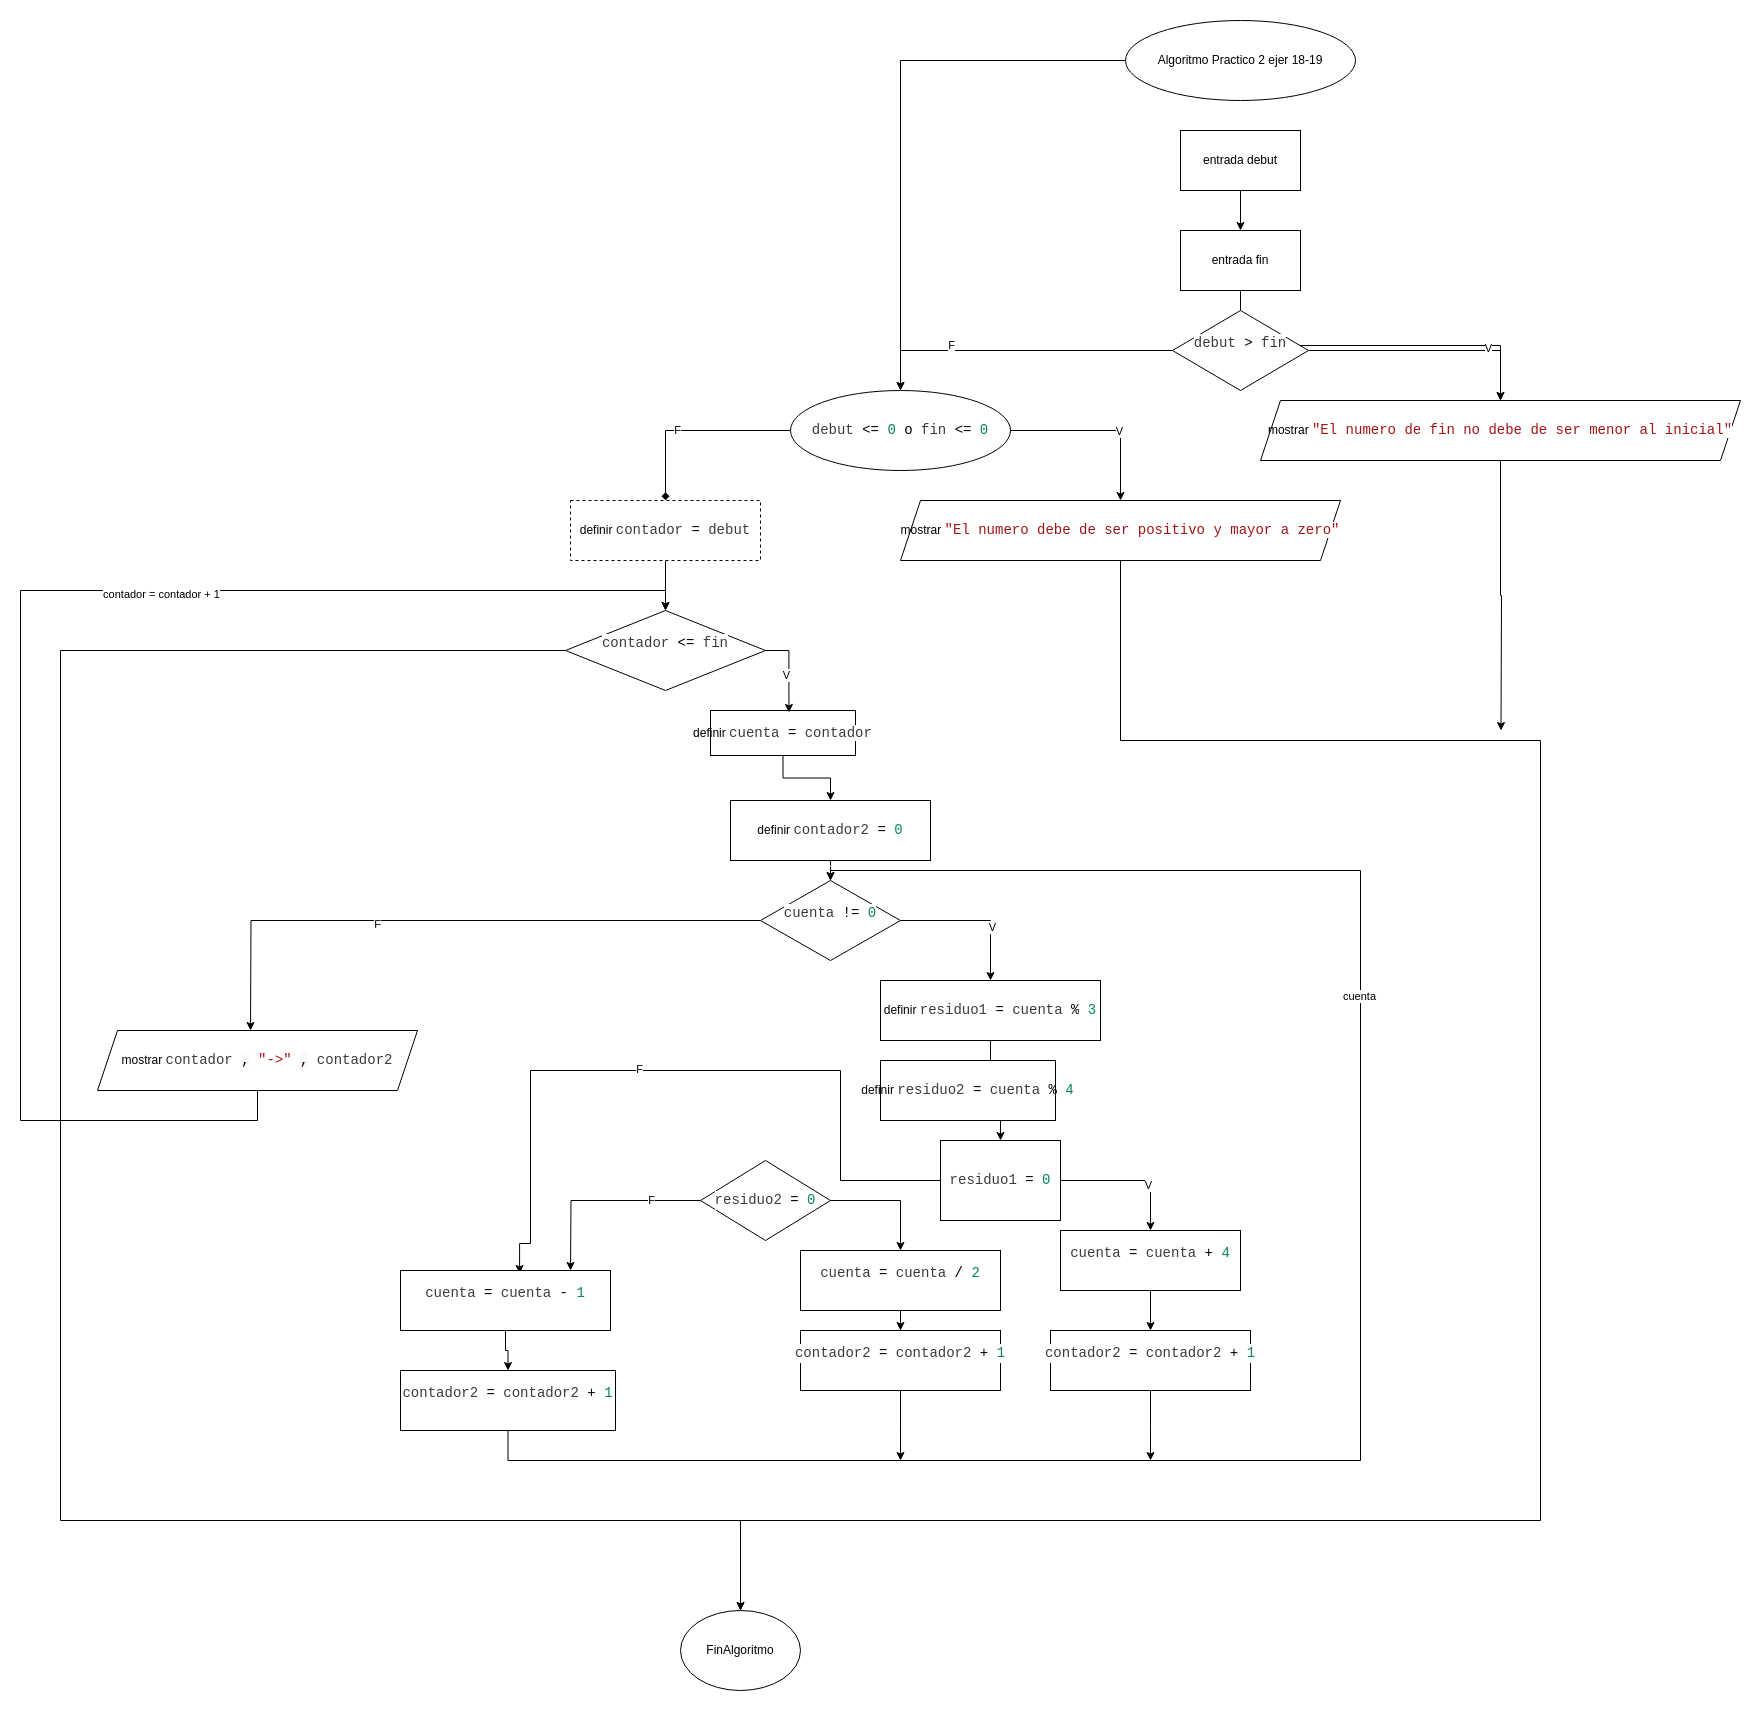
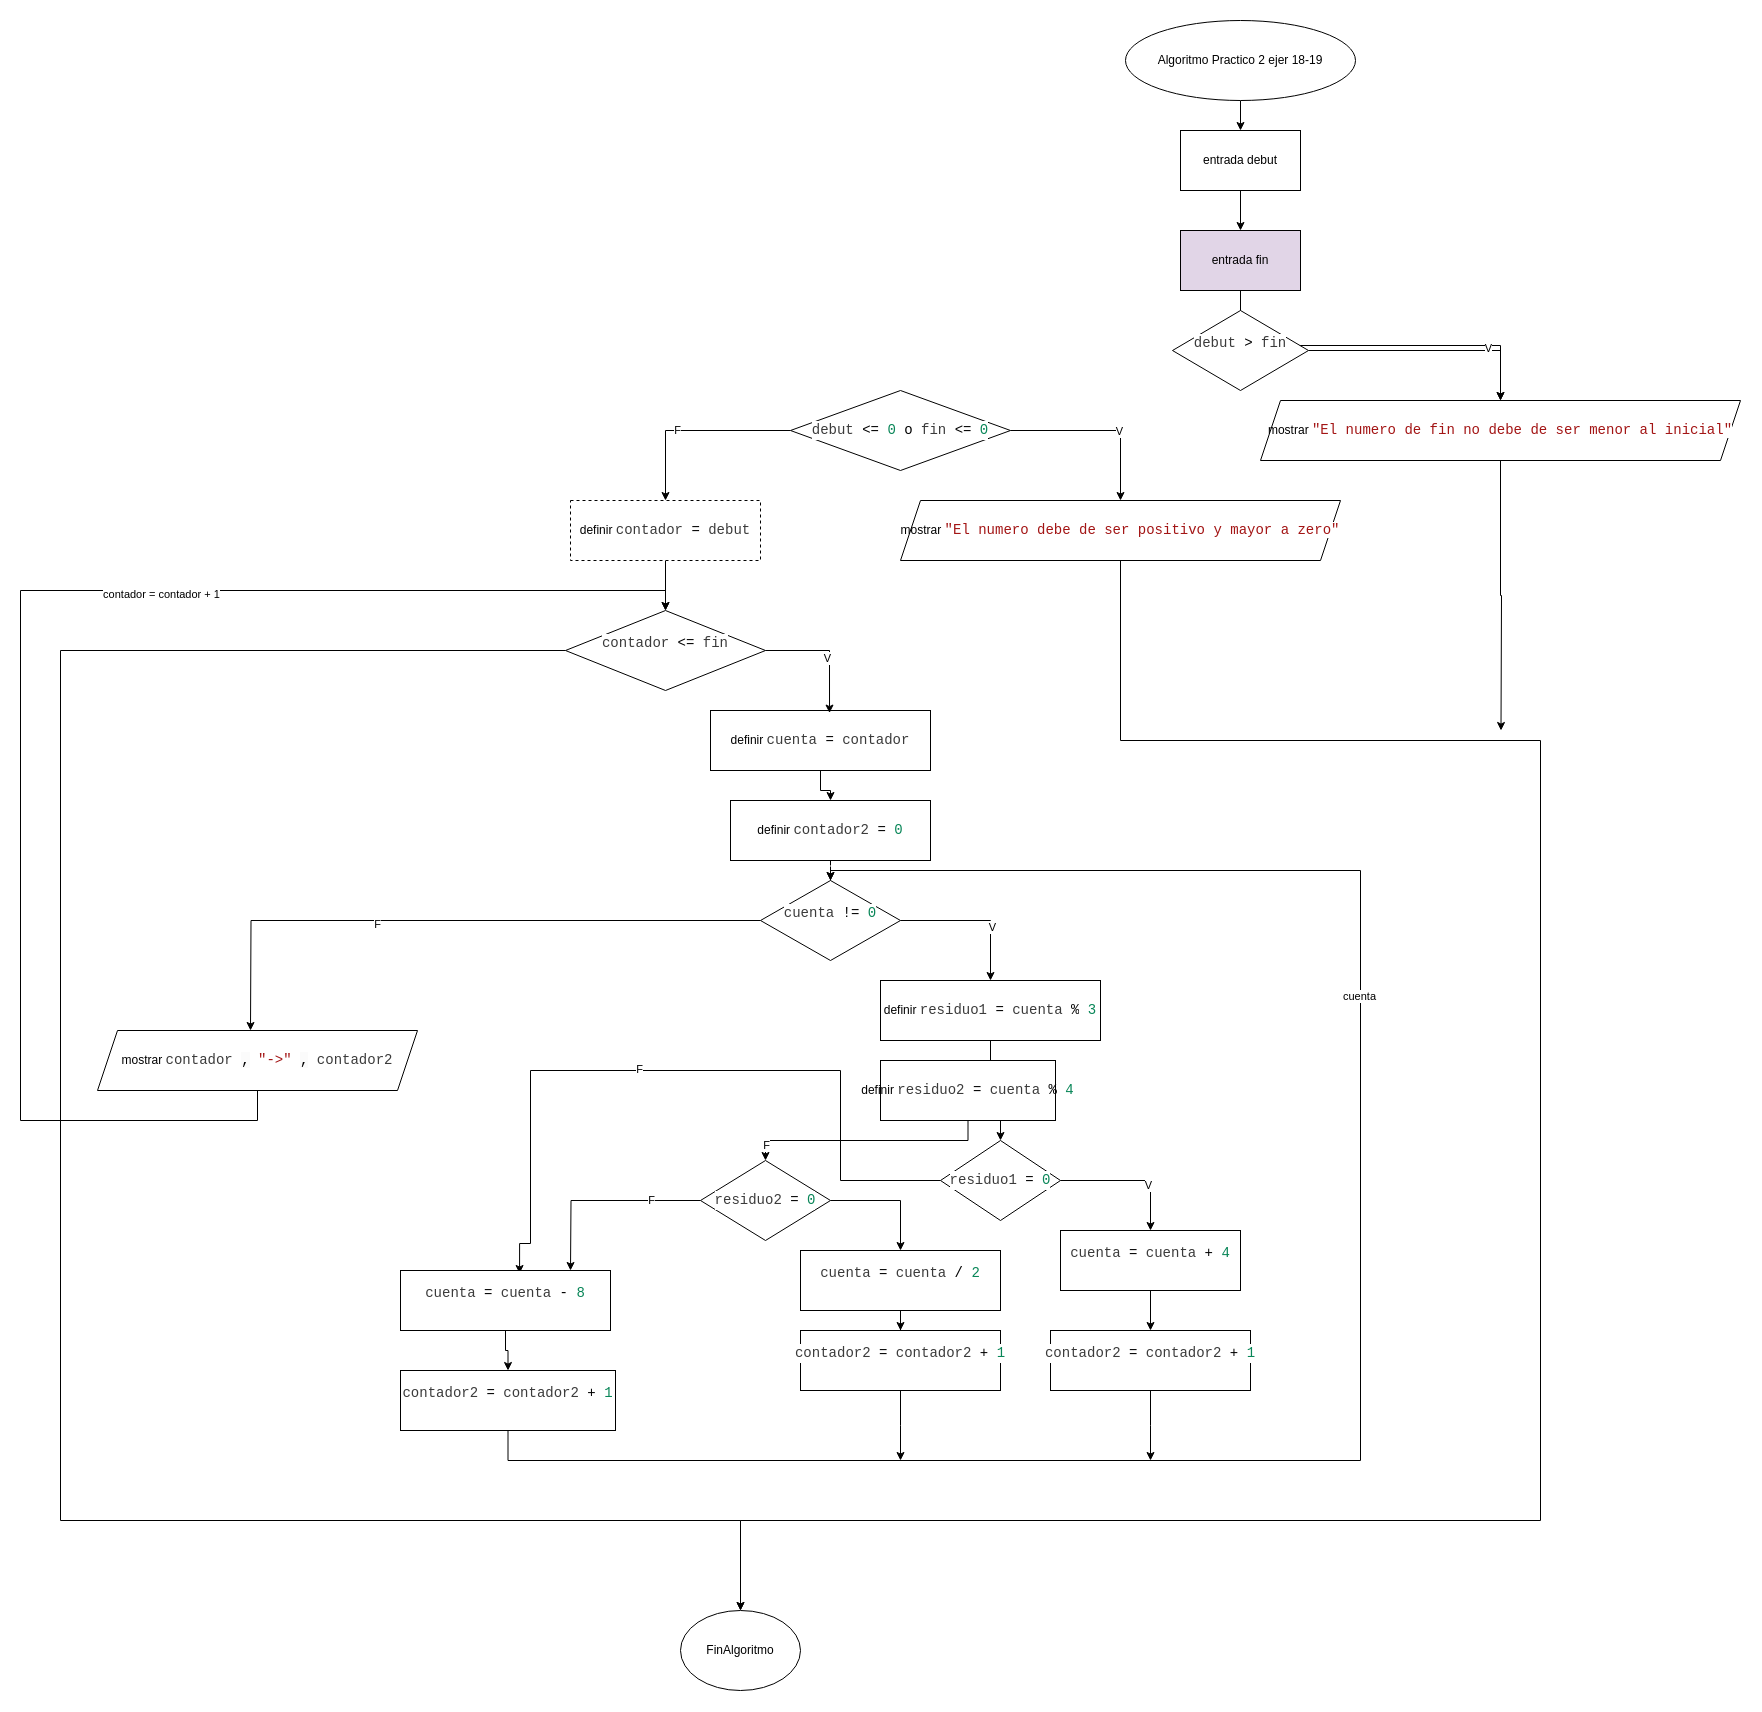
(901, 92) -> (1241, 120)
(1241, 261) -> (1241, 261)
(1038, 351) -> none
(901, 431) -> (901, 431)
(666, 491) -> (666, 492)
(783, 733) -> (821, 741)
none -> (848, 1141)
(1001, 1181) -> (1001, 1181)
(506, 1301) -> (506, 1301)
